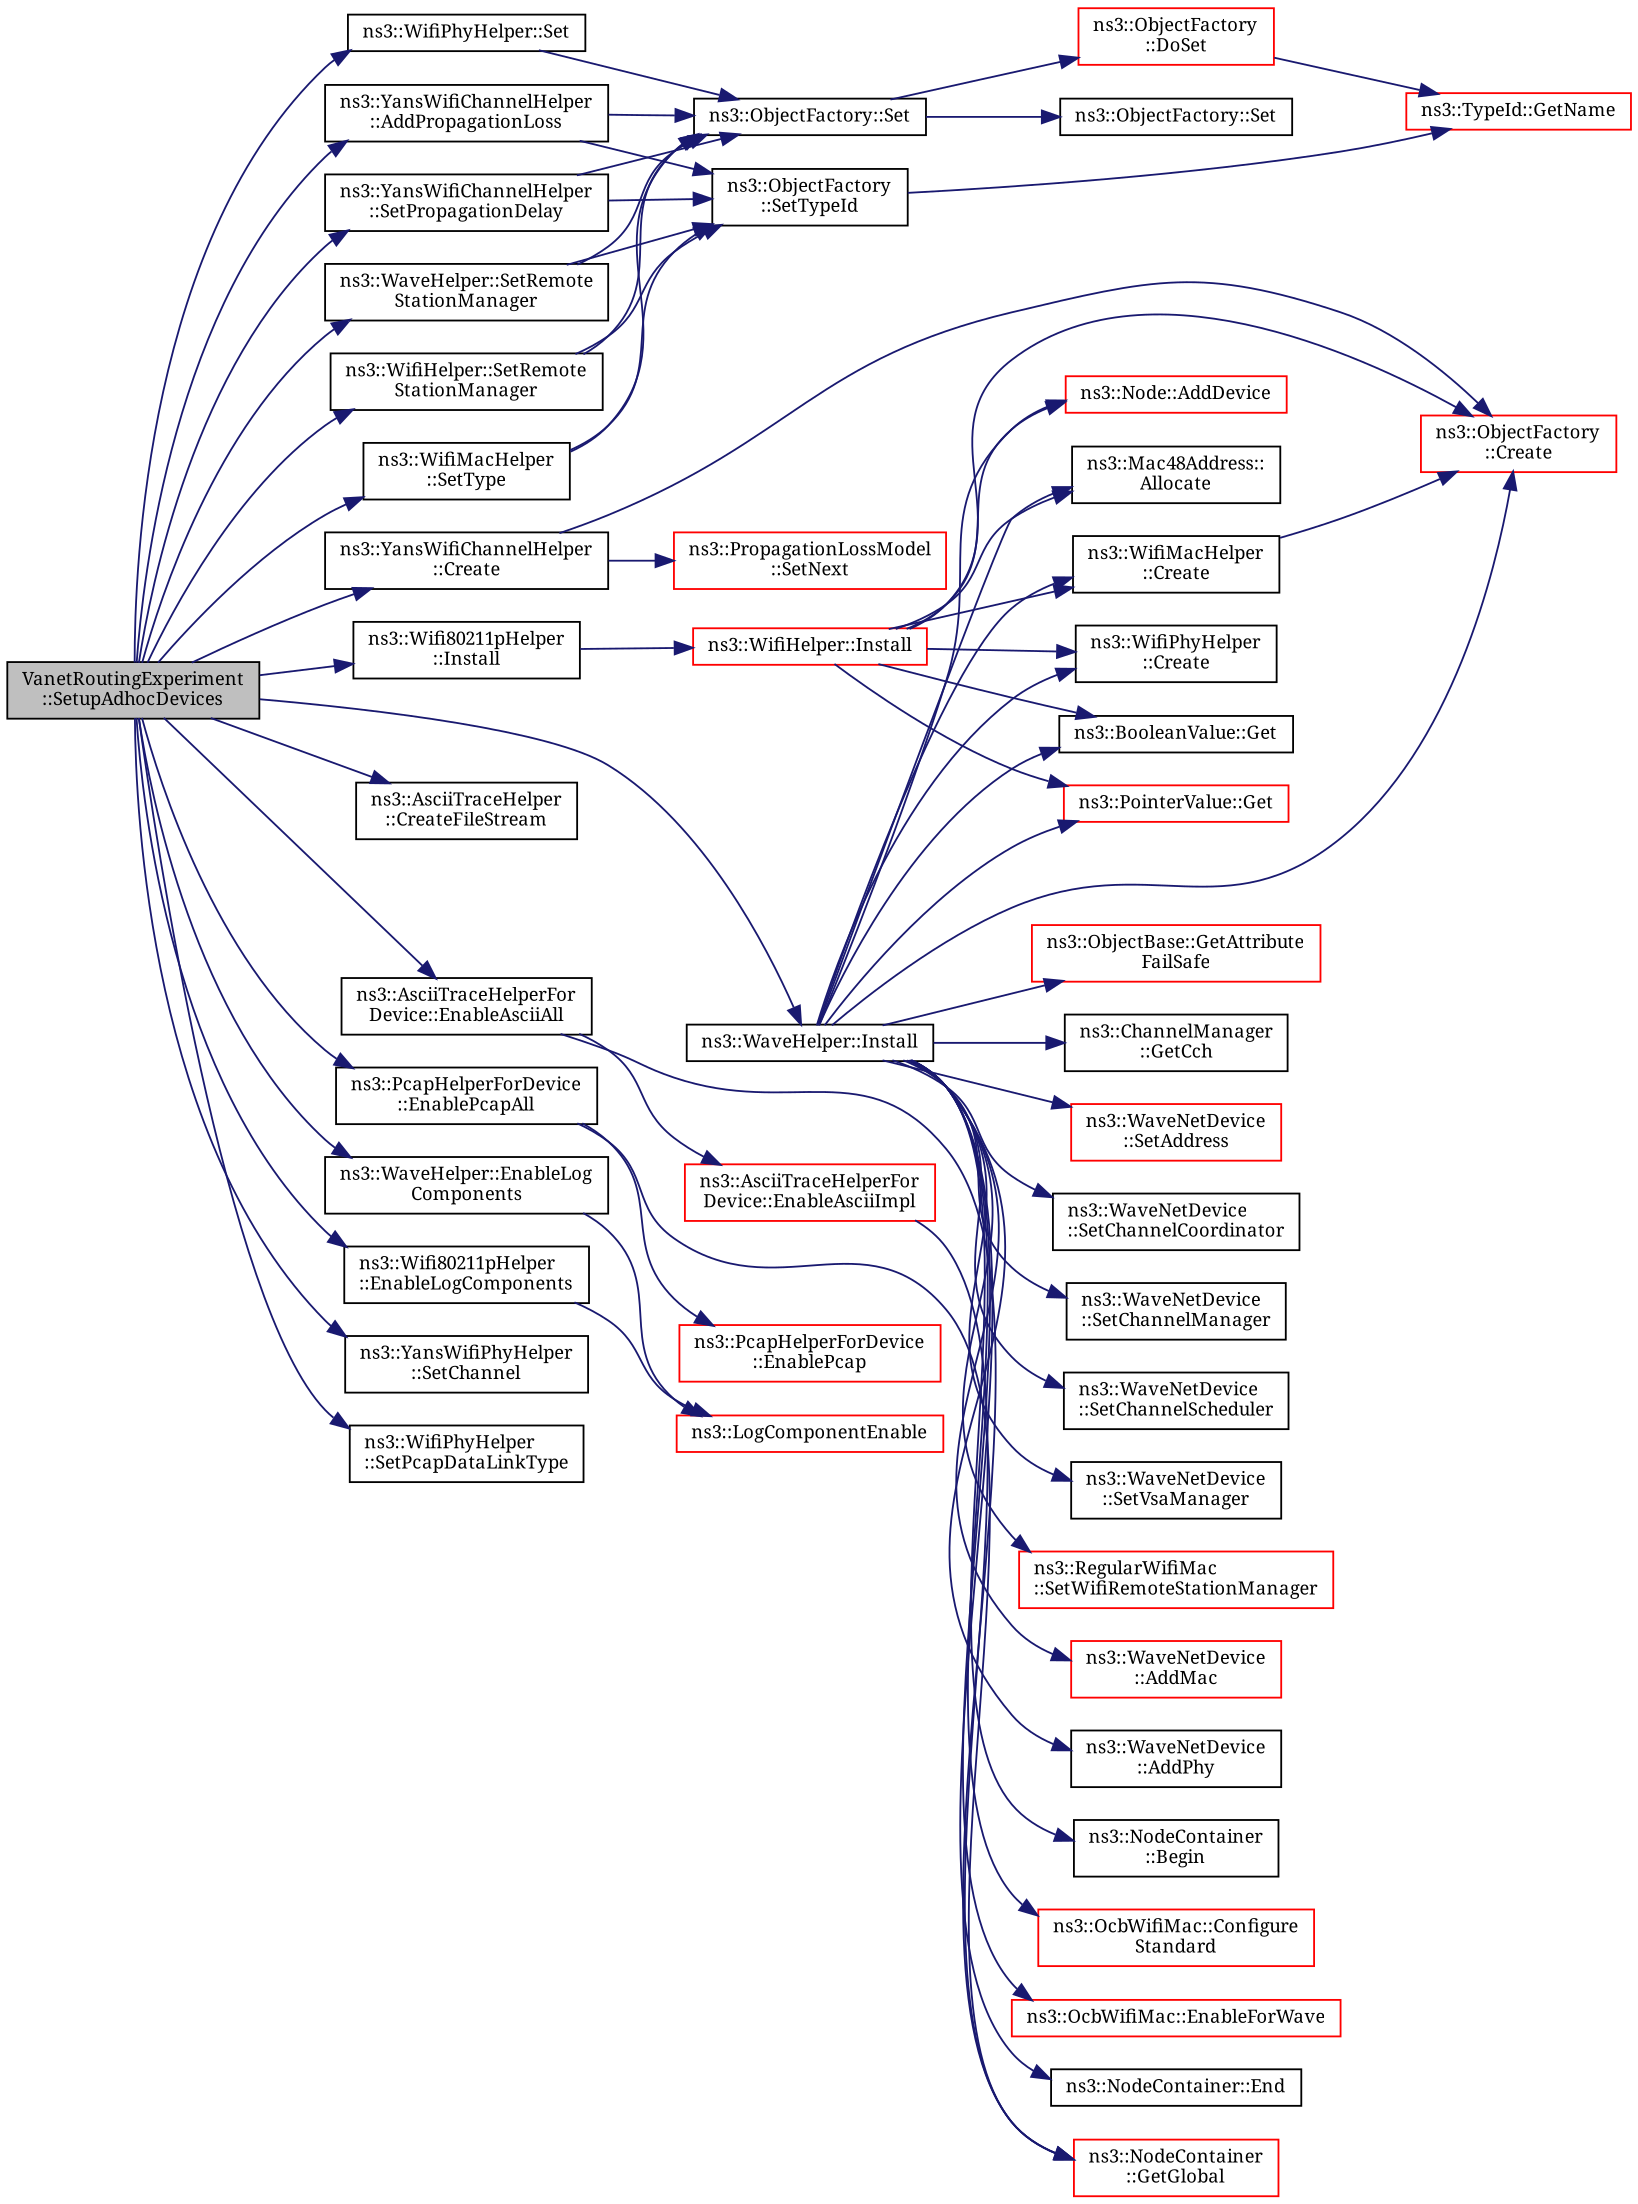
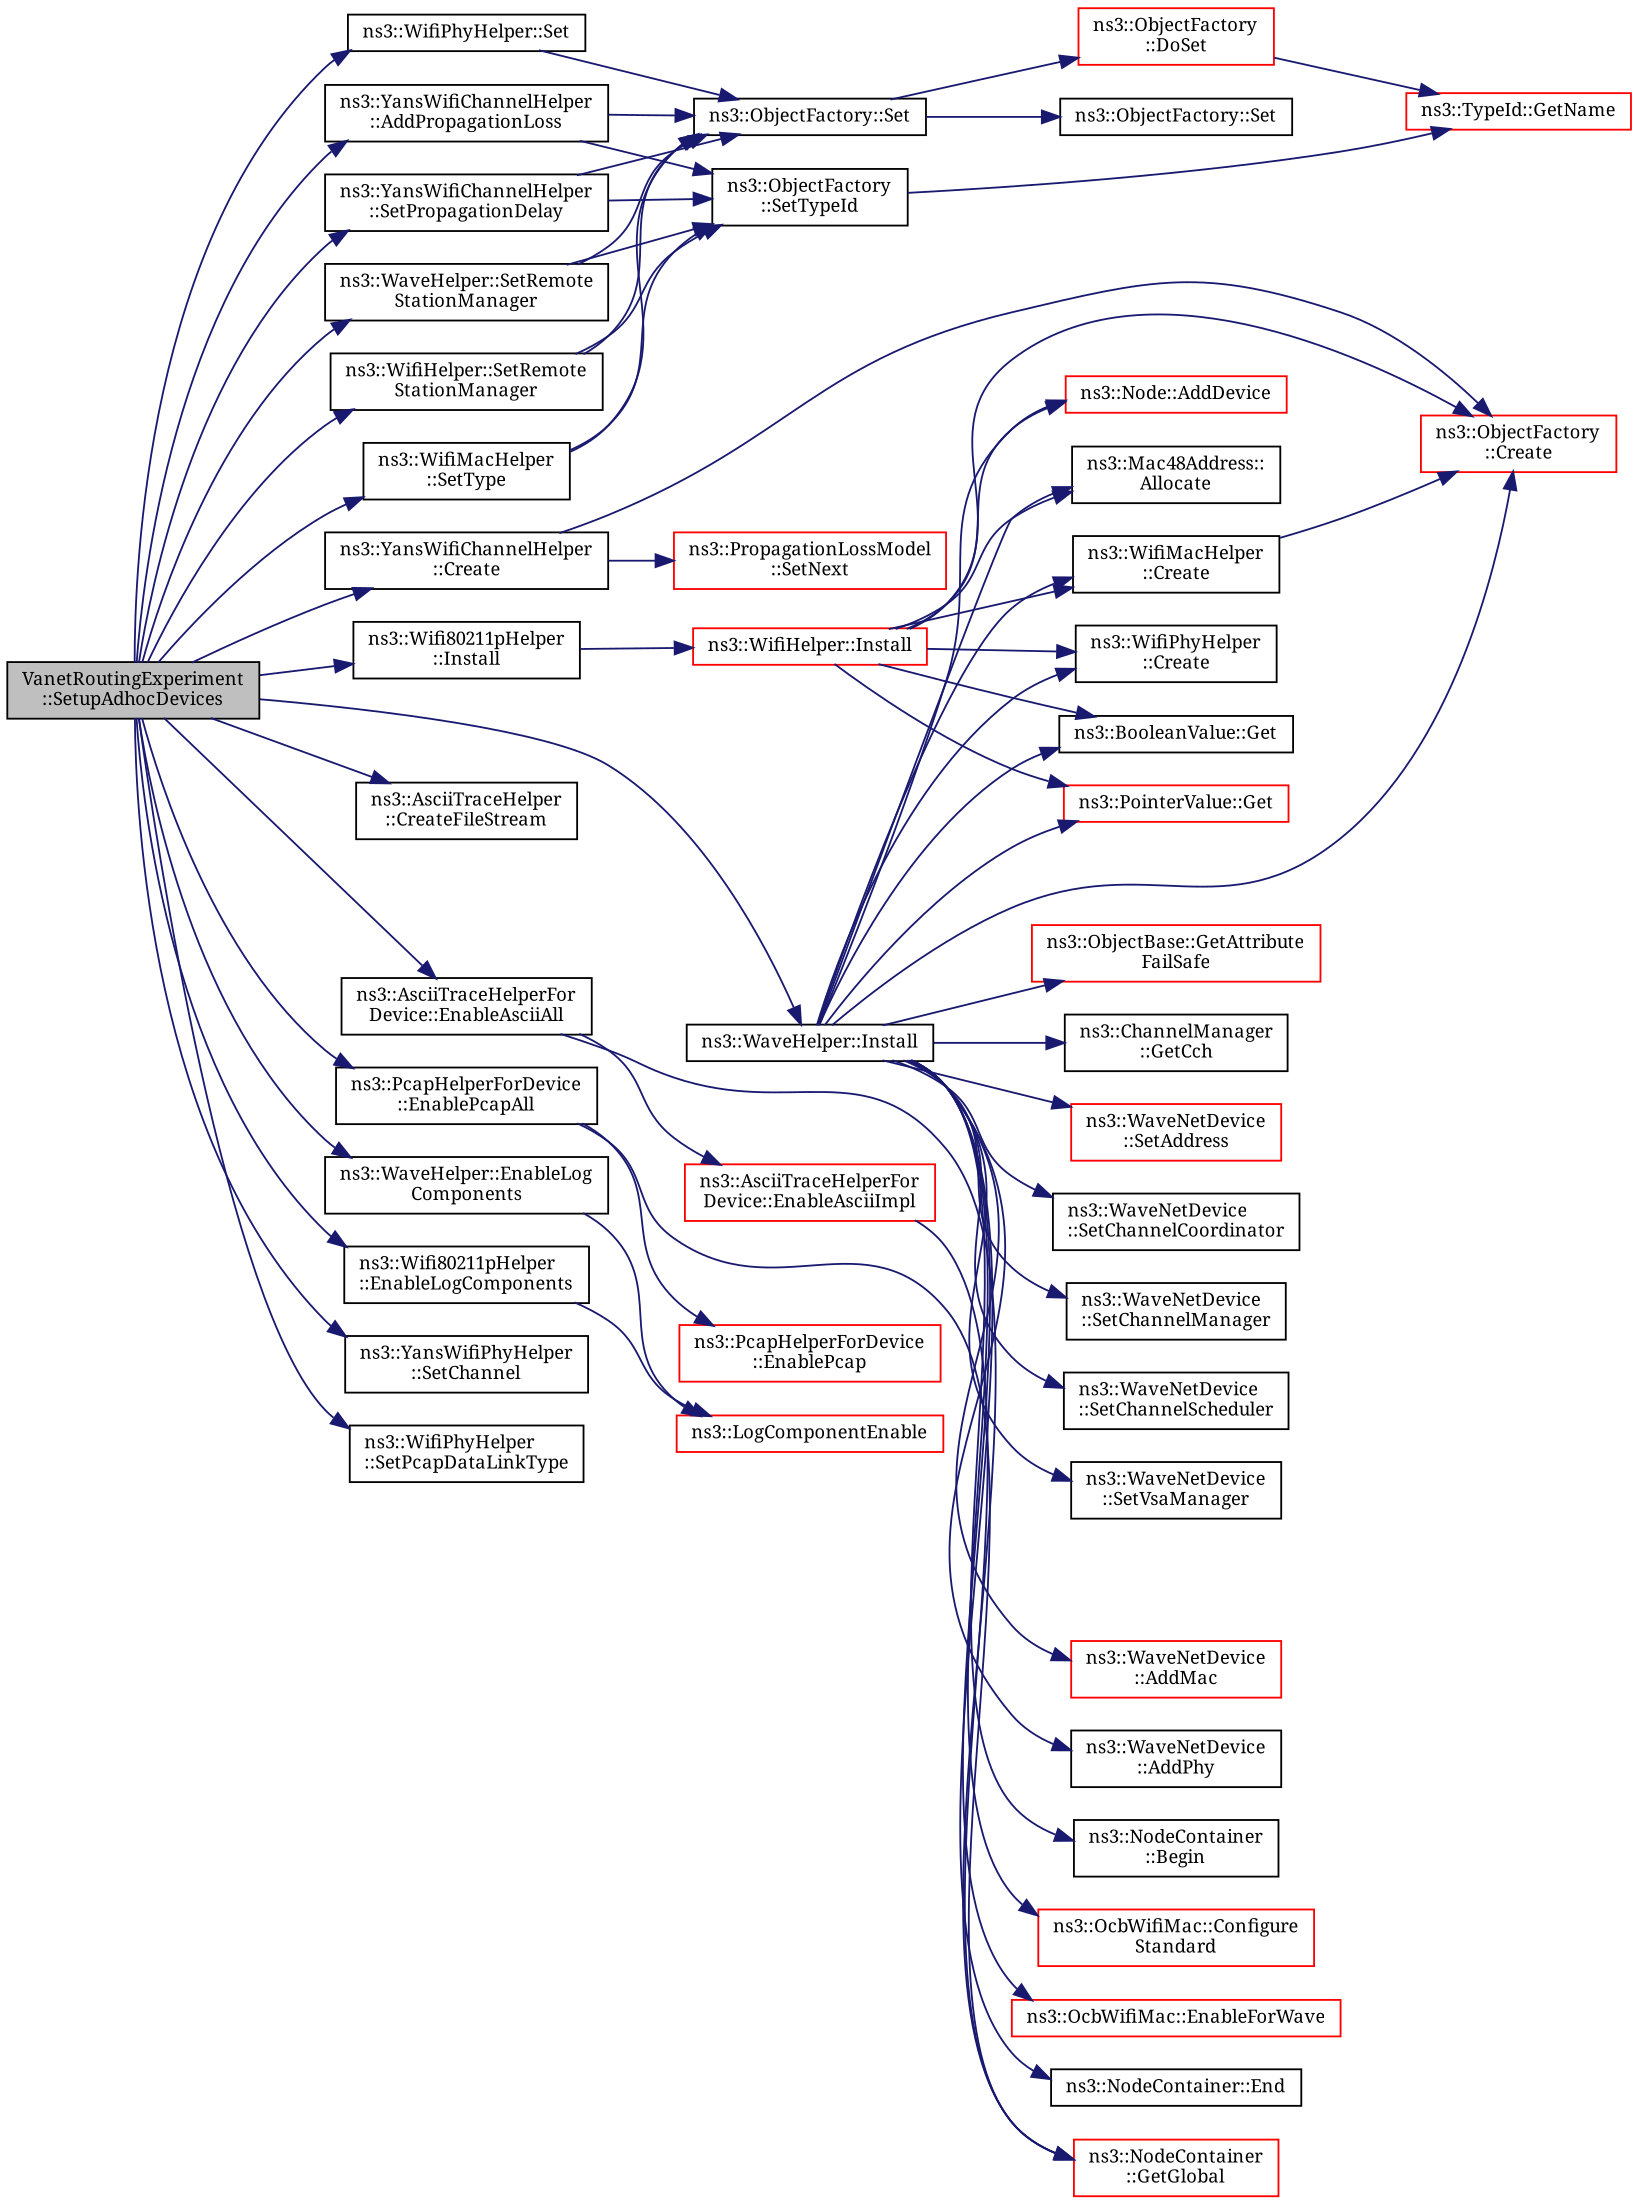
(1176, 1580) -> none
